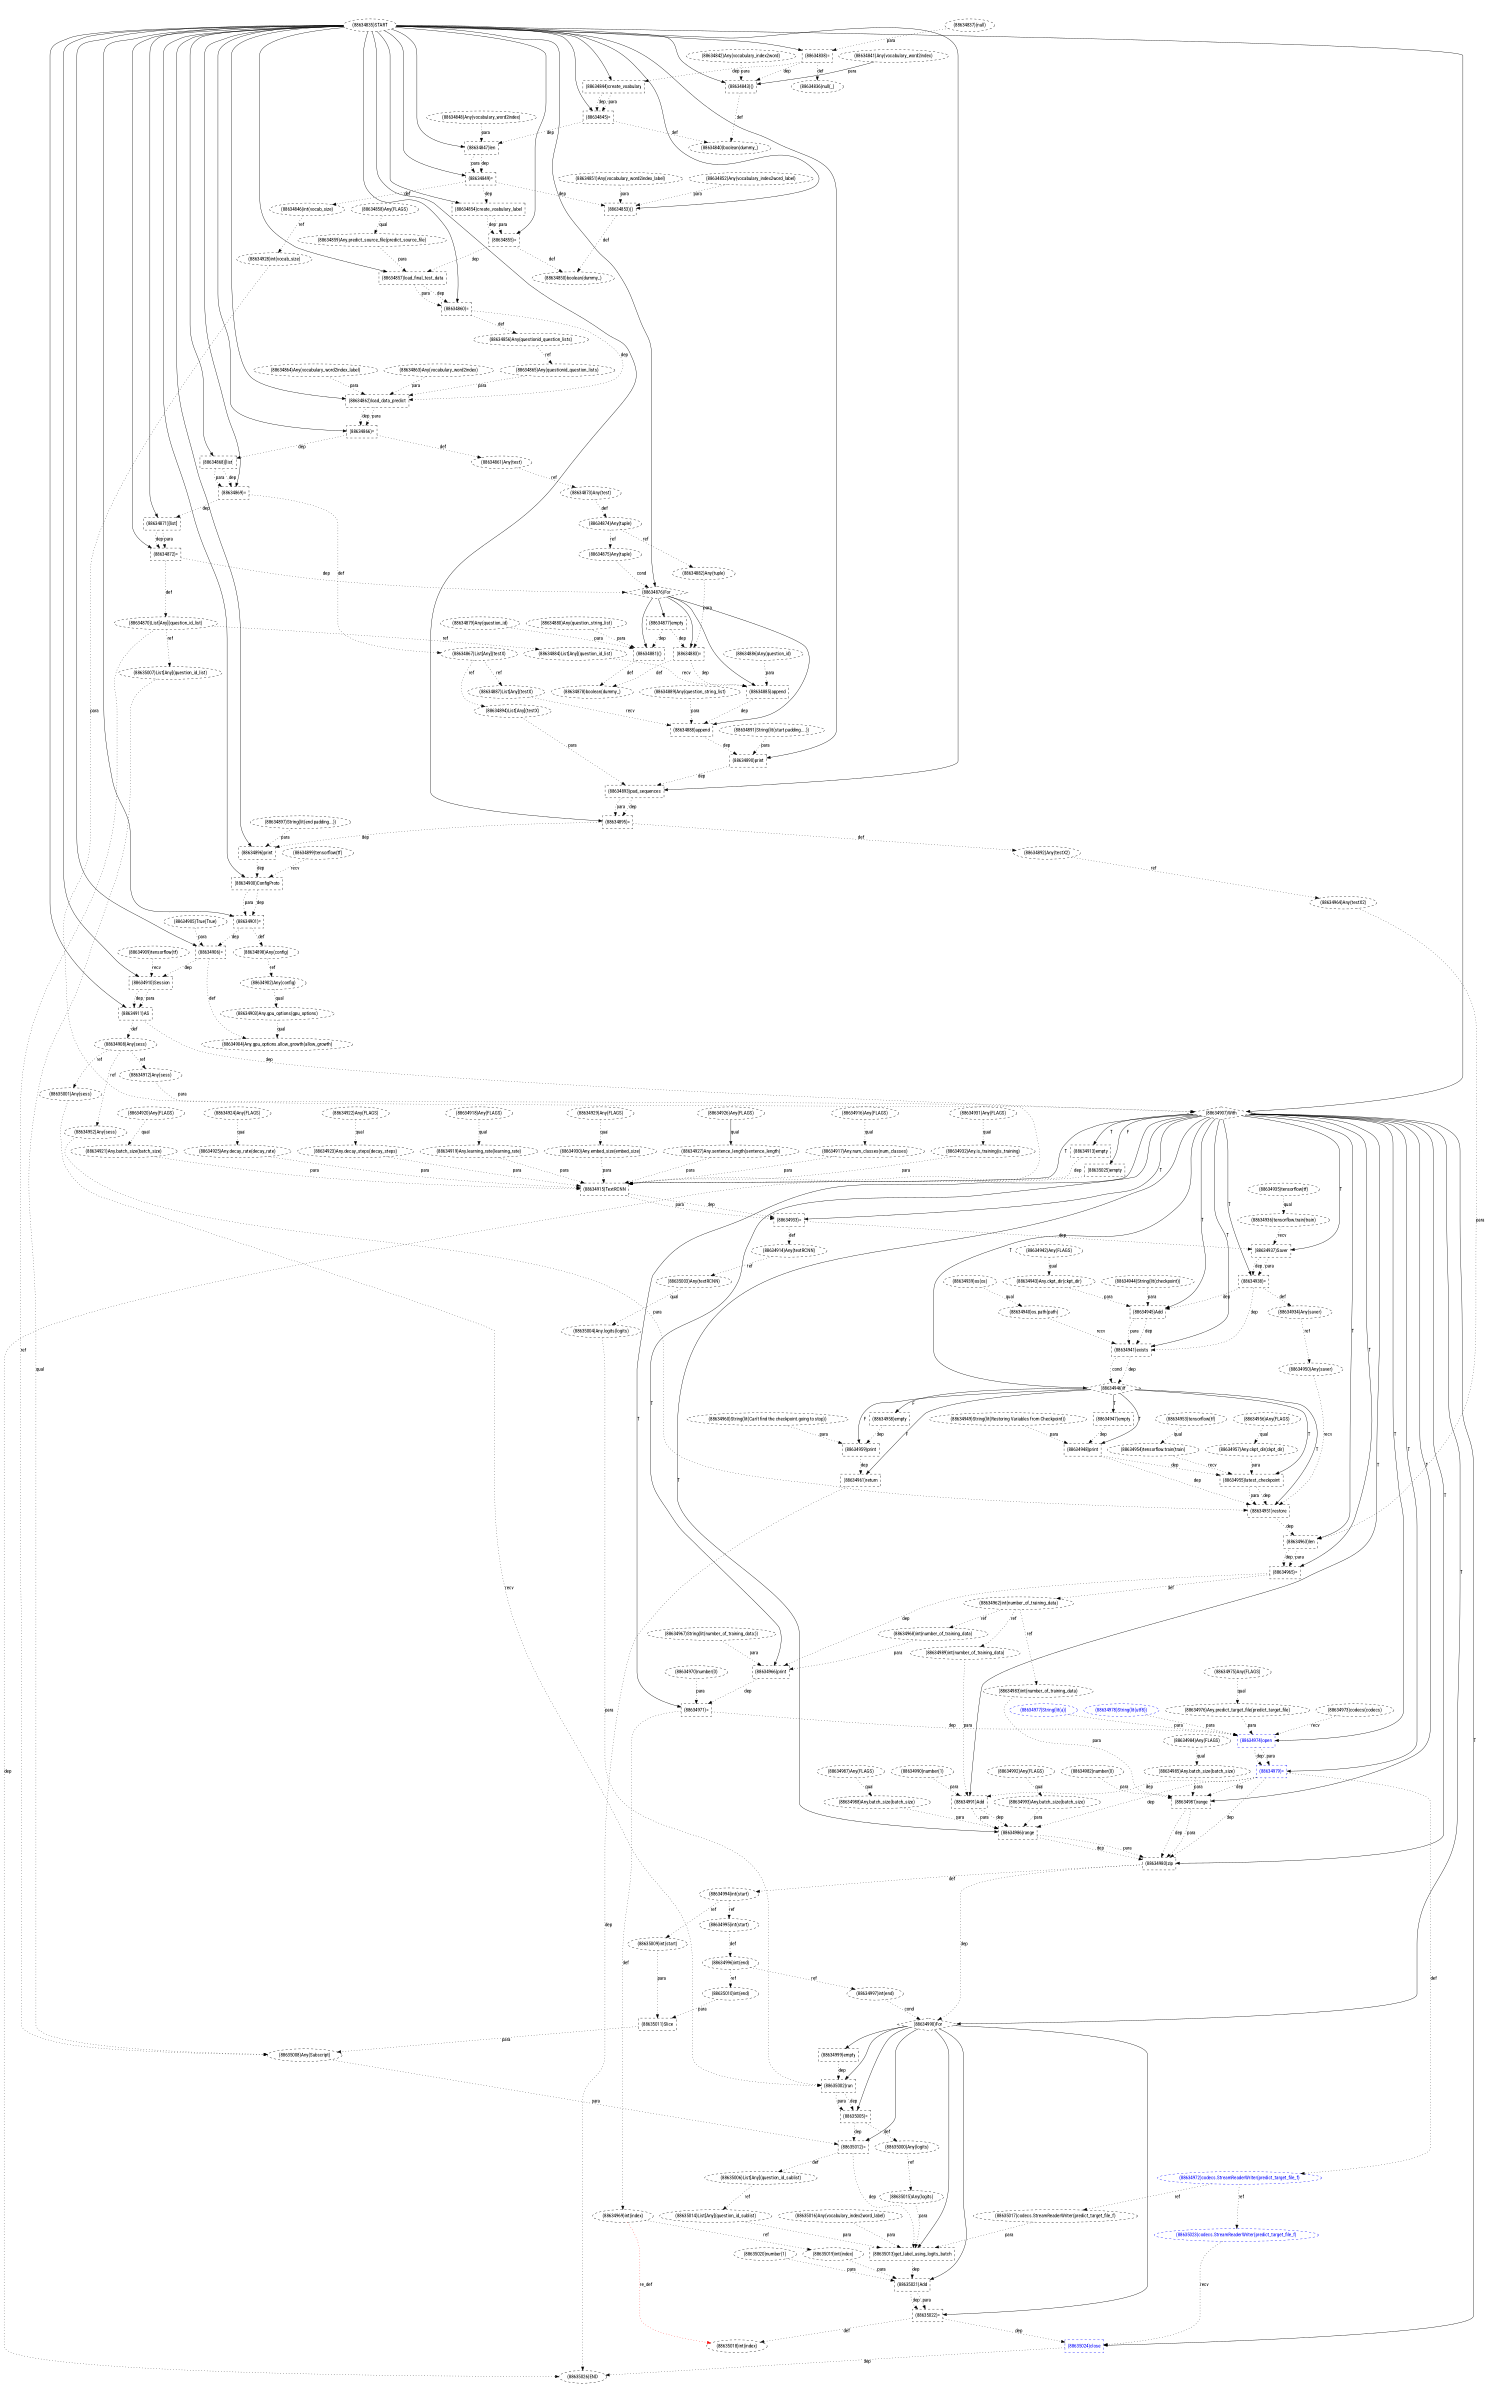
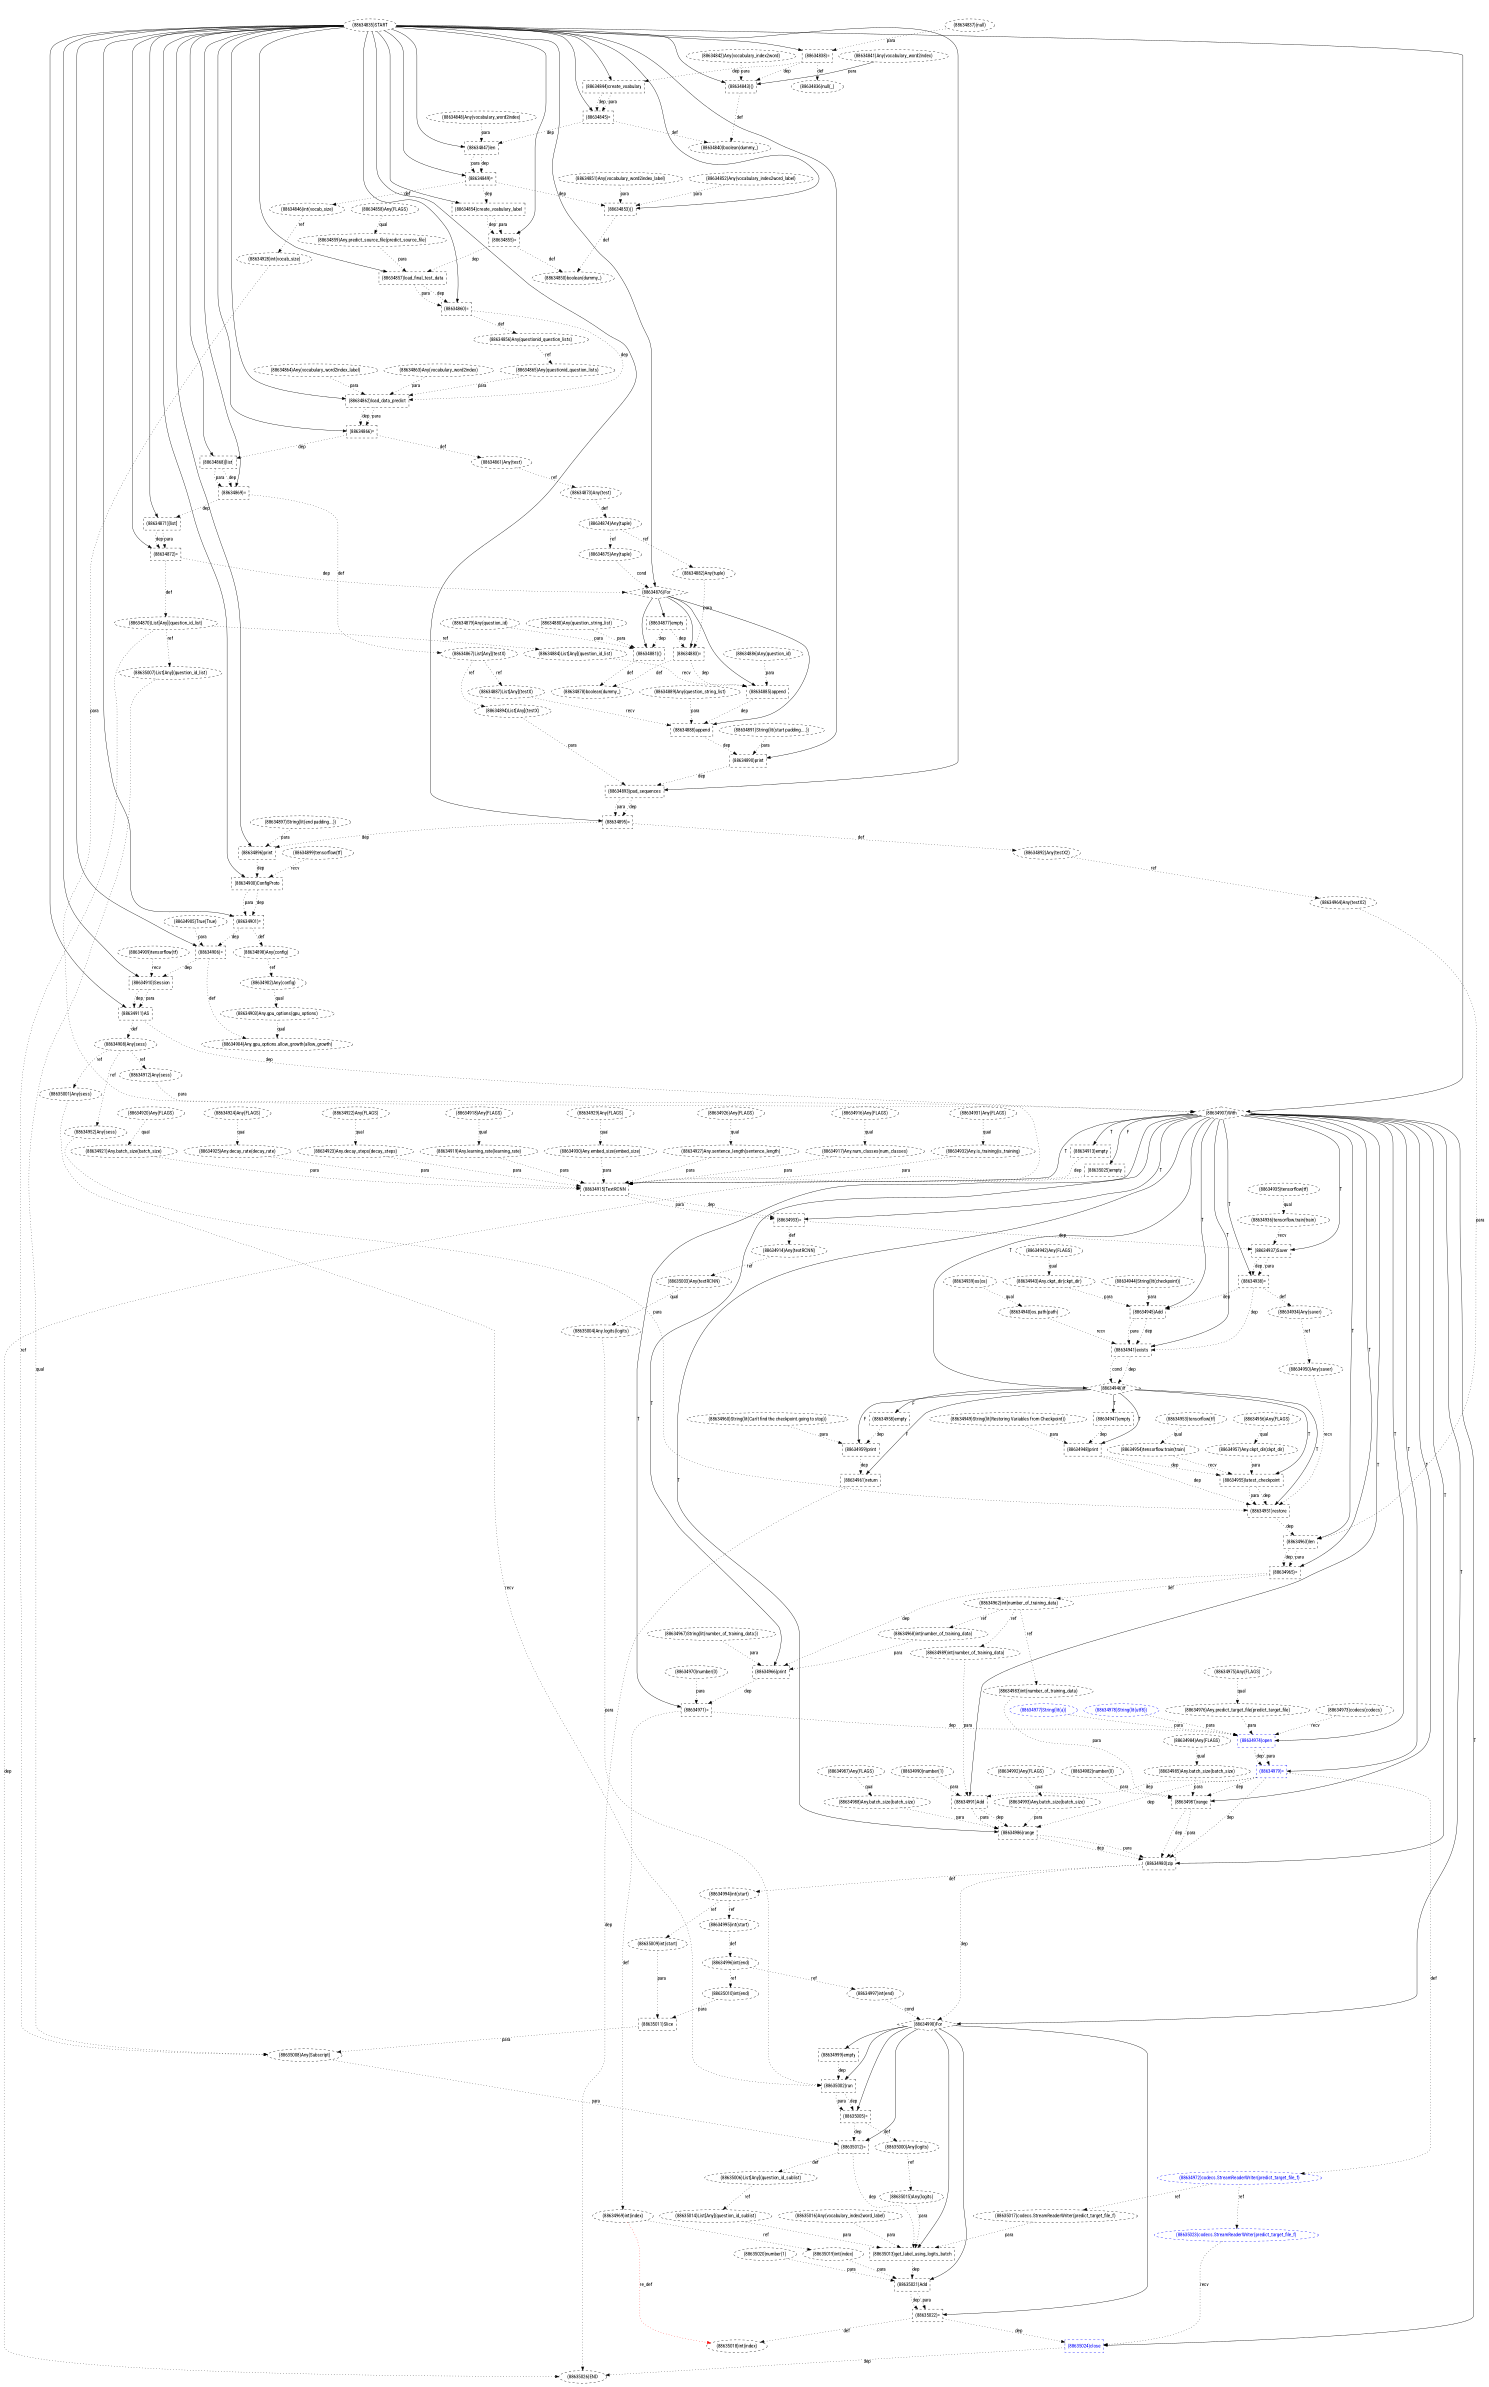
(731, 1130) -> (731, 1130)
